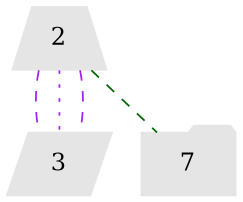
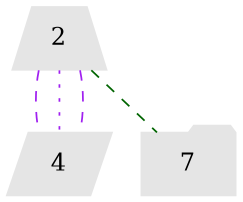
(59, 164) -> (59, 164)
